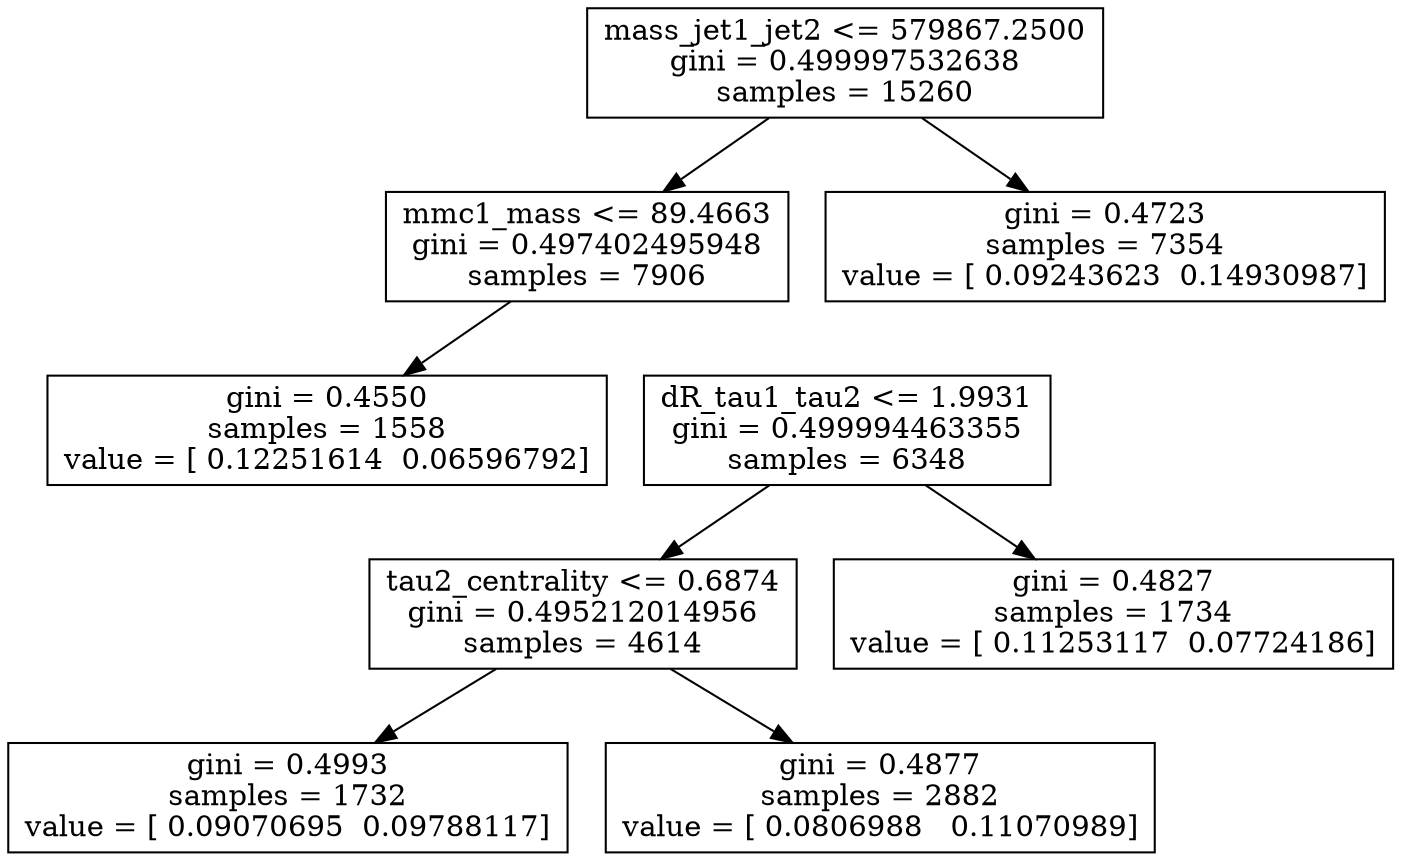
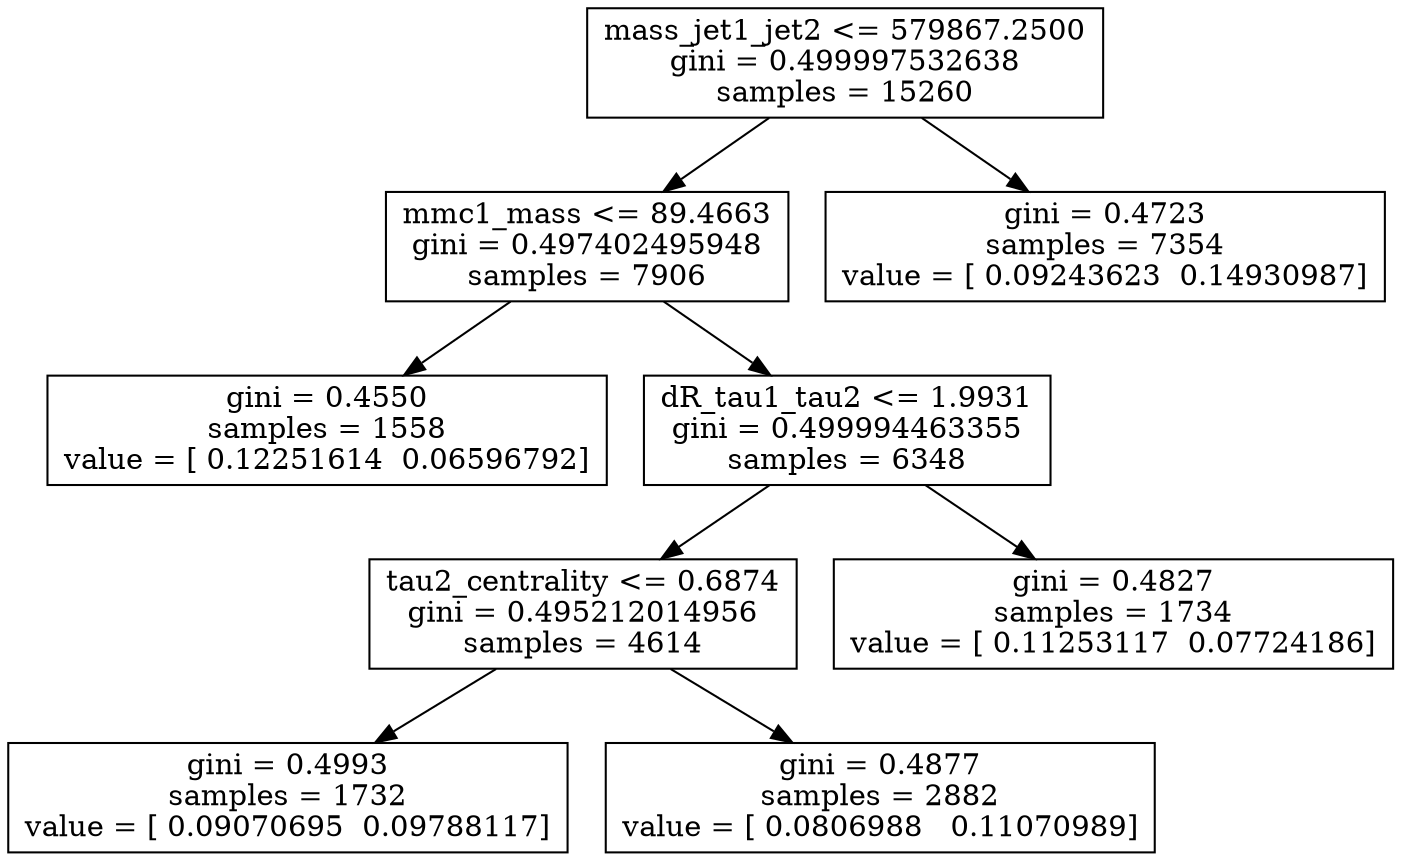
none -> (708, 332)
